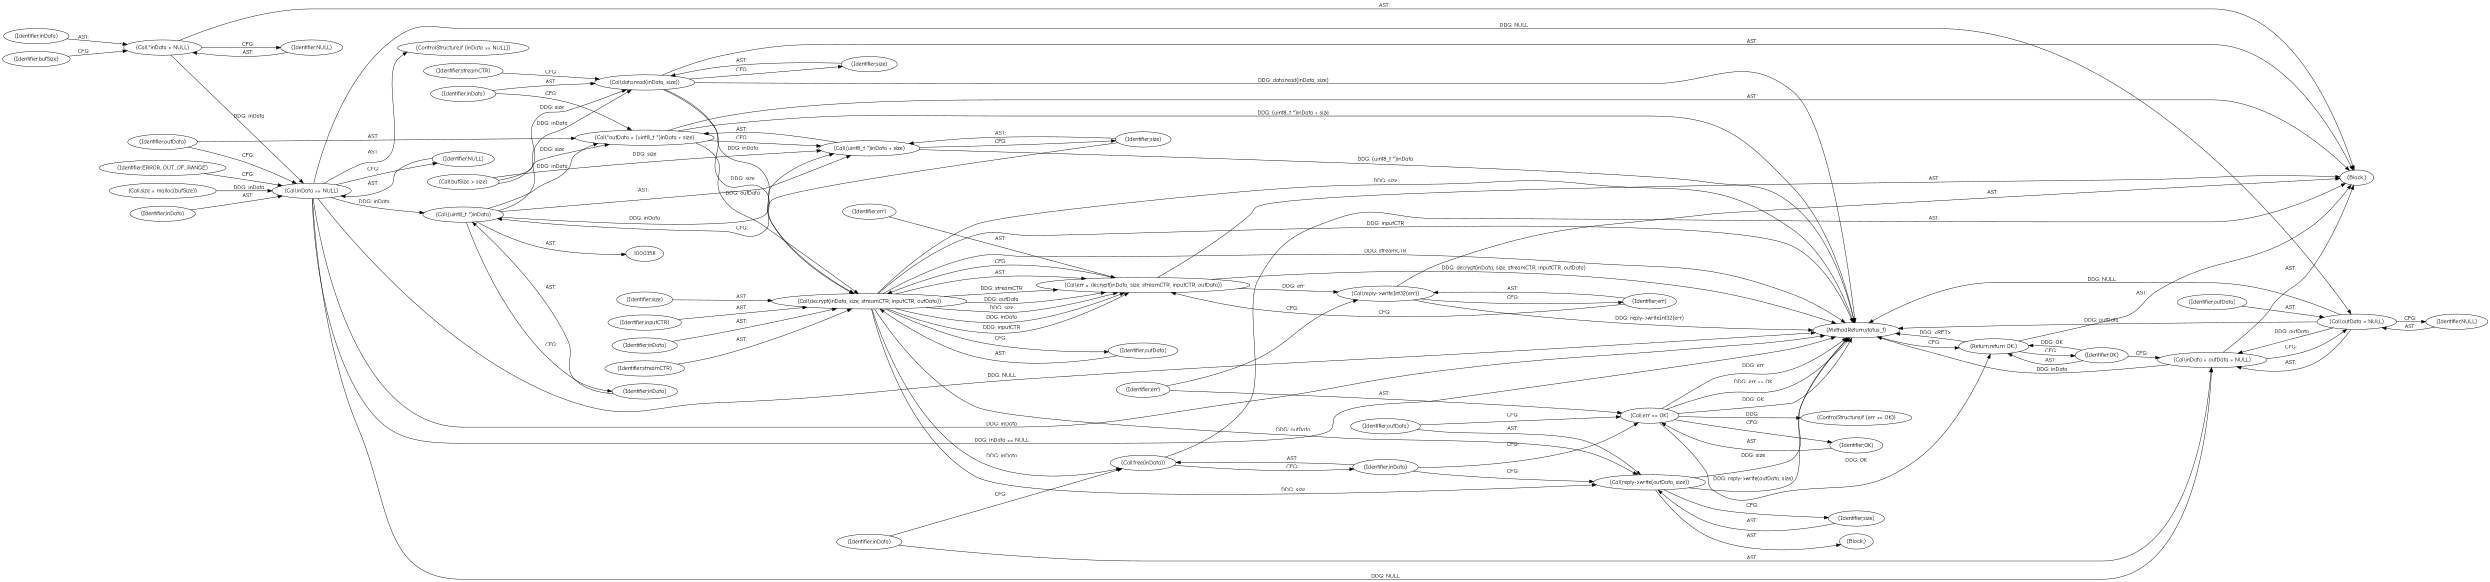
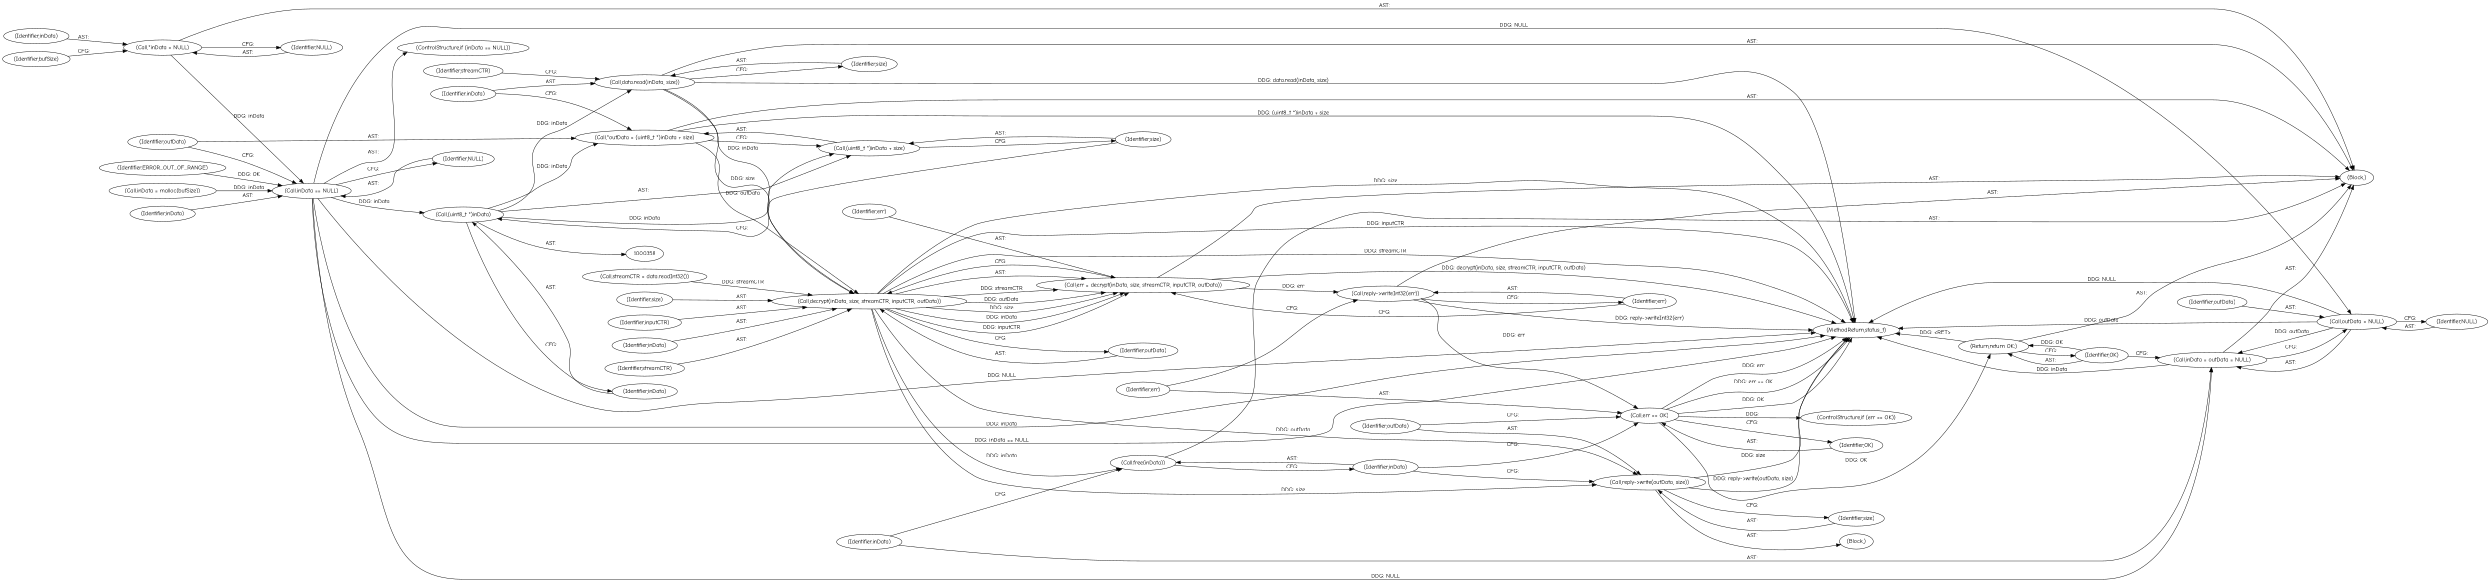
(1424, 166) -> none
(249, 174) -> (249, 174)
(463, 182) -> none
(163, 191) -> (163, 191)
none -> (645, 277)
(1916, 345) -> none
none -> (1513, 369)
